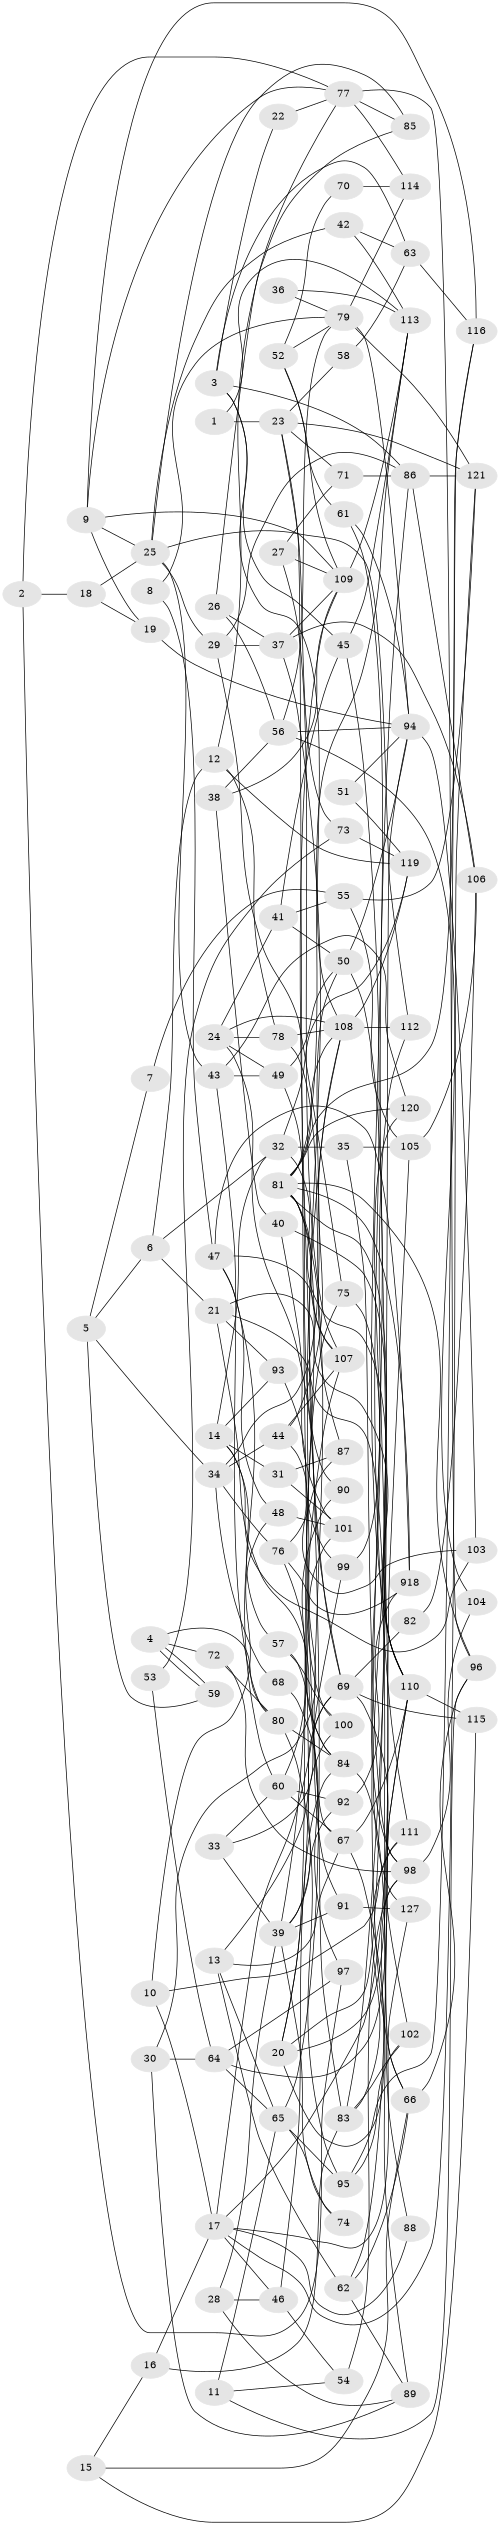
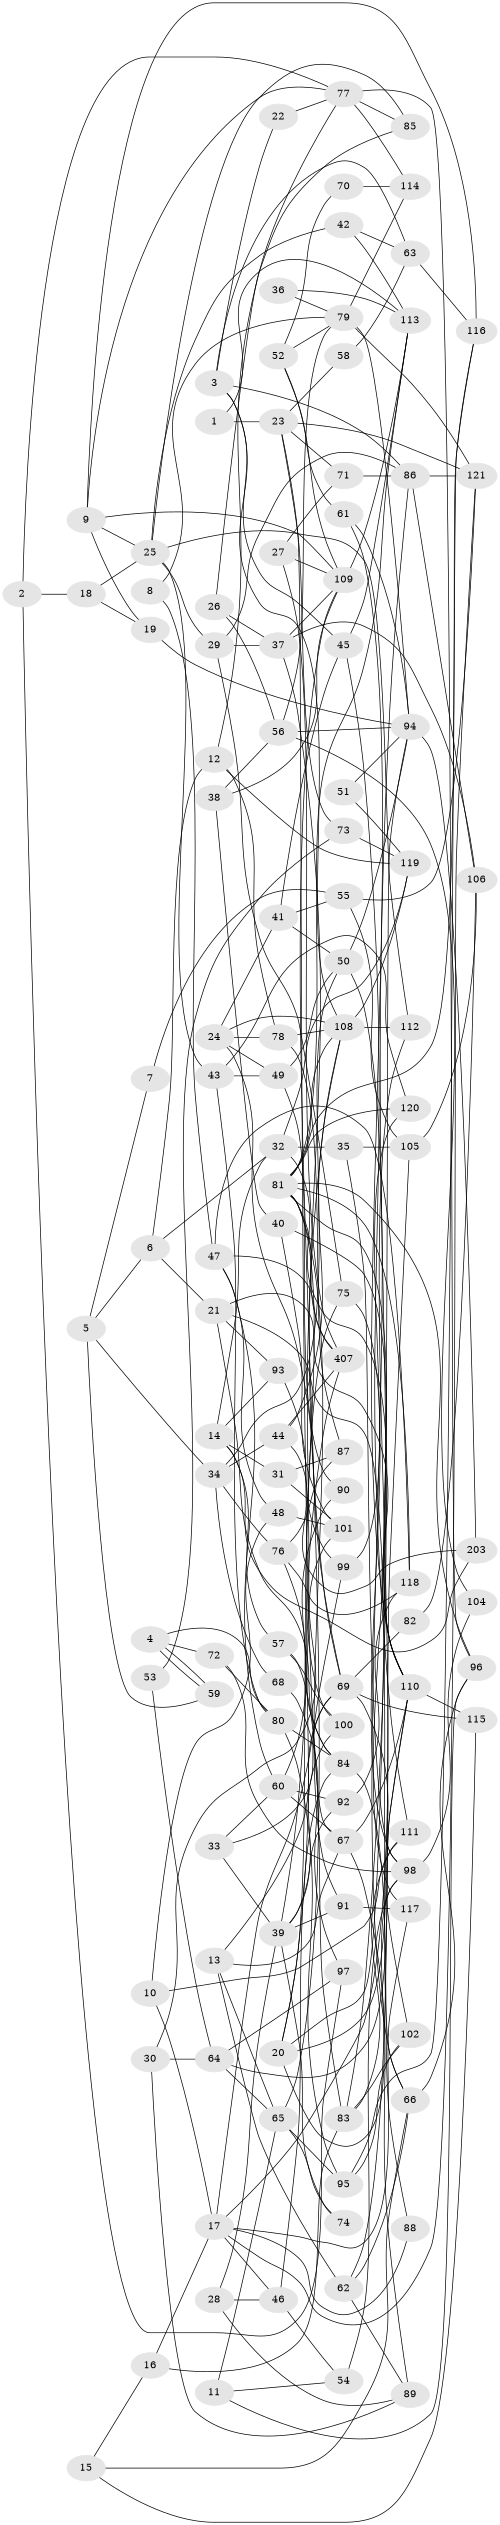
(344, 1359) -> (344, 1359)
(477, 1550) -> (477, 1550)
(410, 1583) -> (410, 1583)
(410, 1909) -> (410, 1909)
